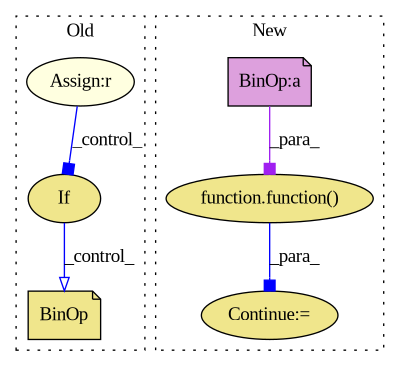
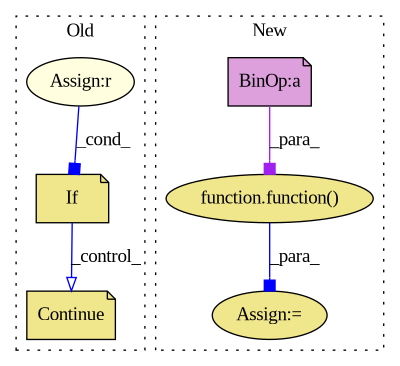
(107, 140) -> (103, 140)
(64, 199) -> (72, 199)
(64, 315) -> (71, 315)
(270, 315) -> (270, 315)
